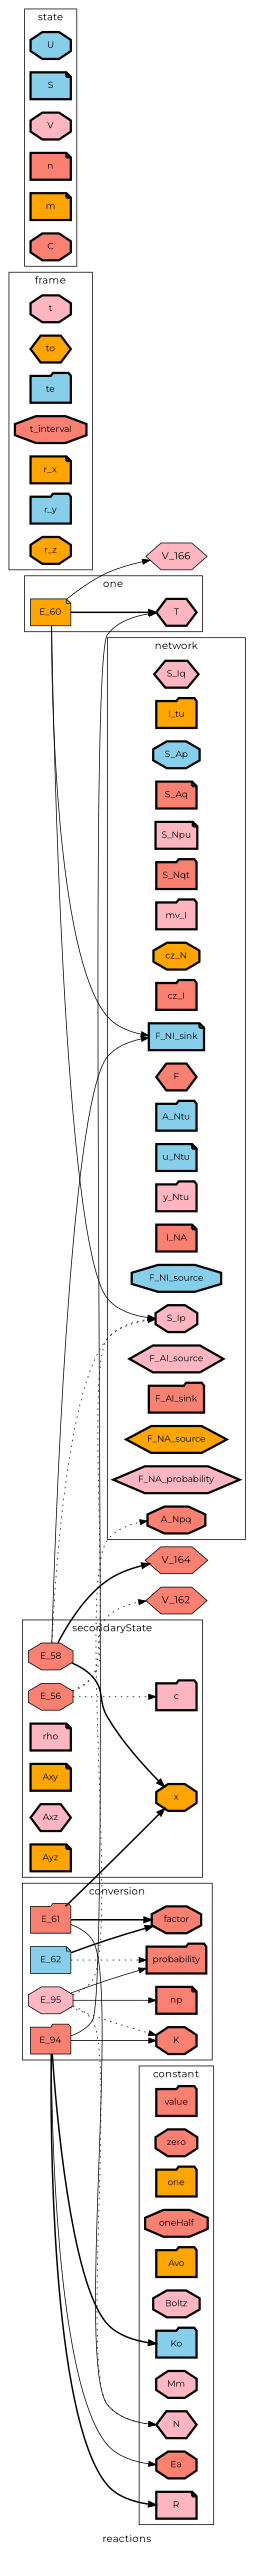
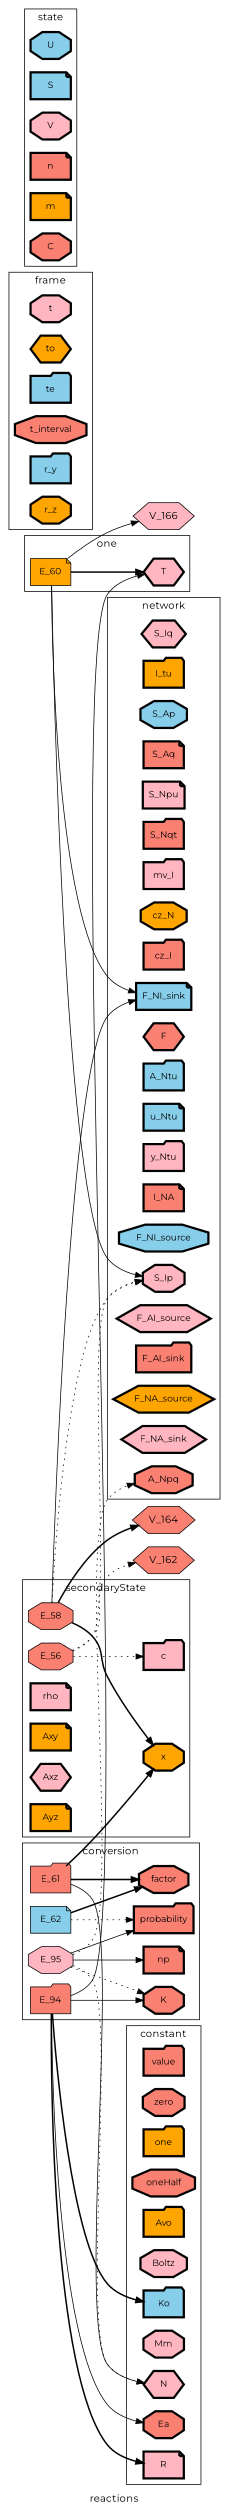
(51, 470) -> none
(176, 1480) -> (164, 1439)
